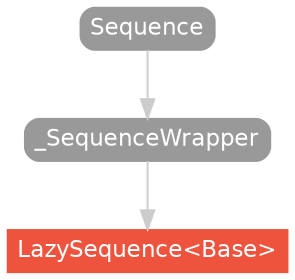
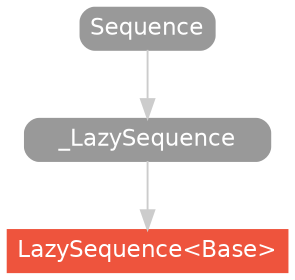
(148, 140) -> (148, 140)
